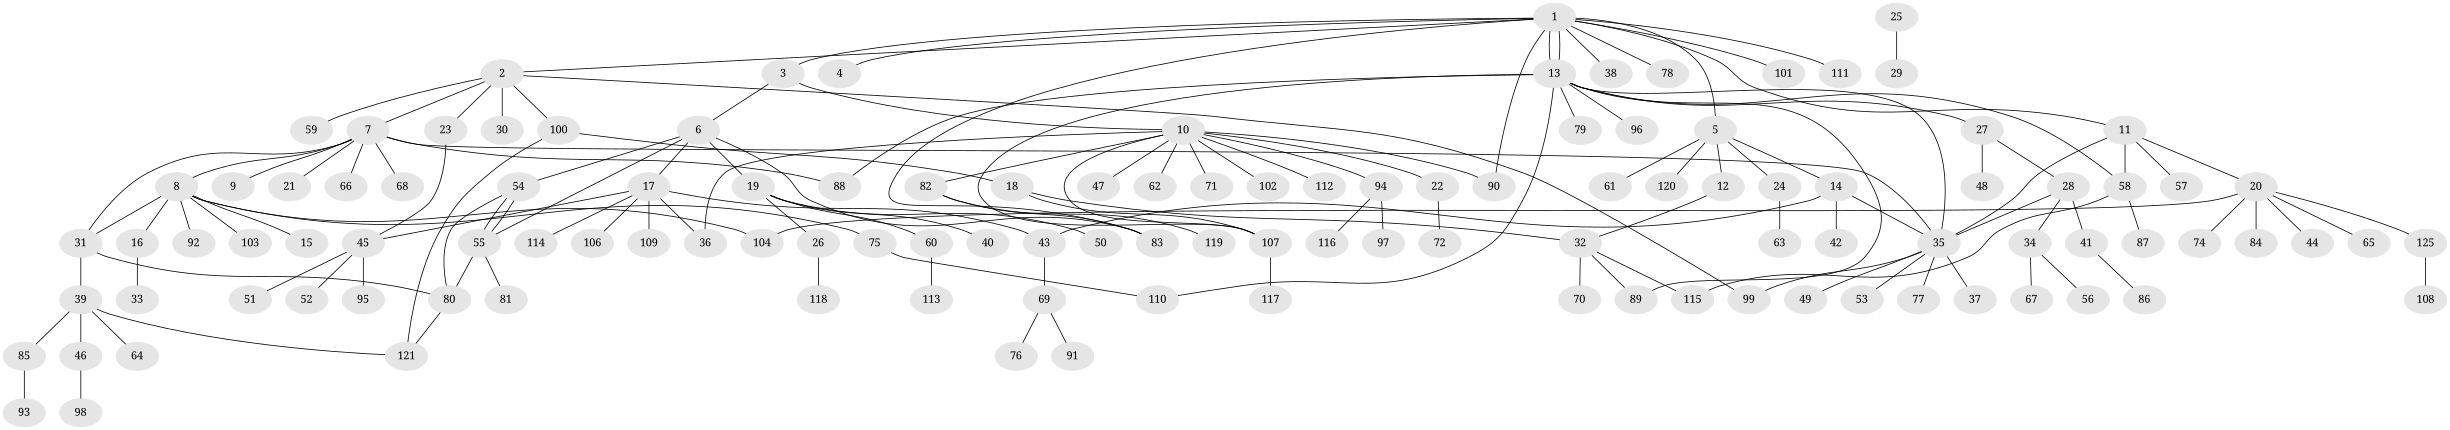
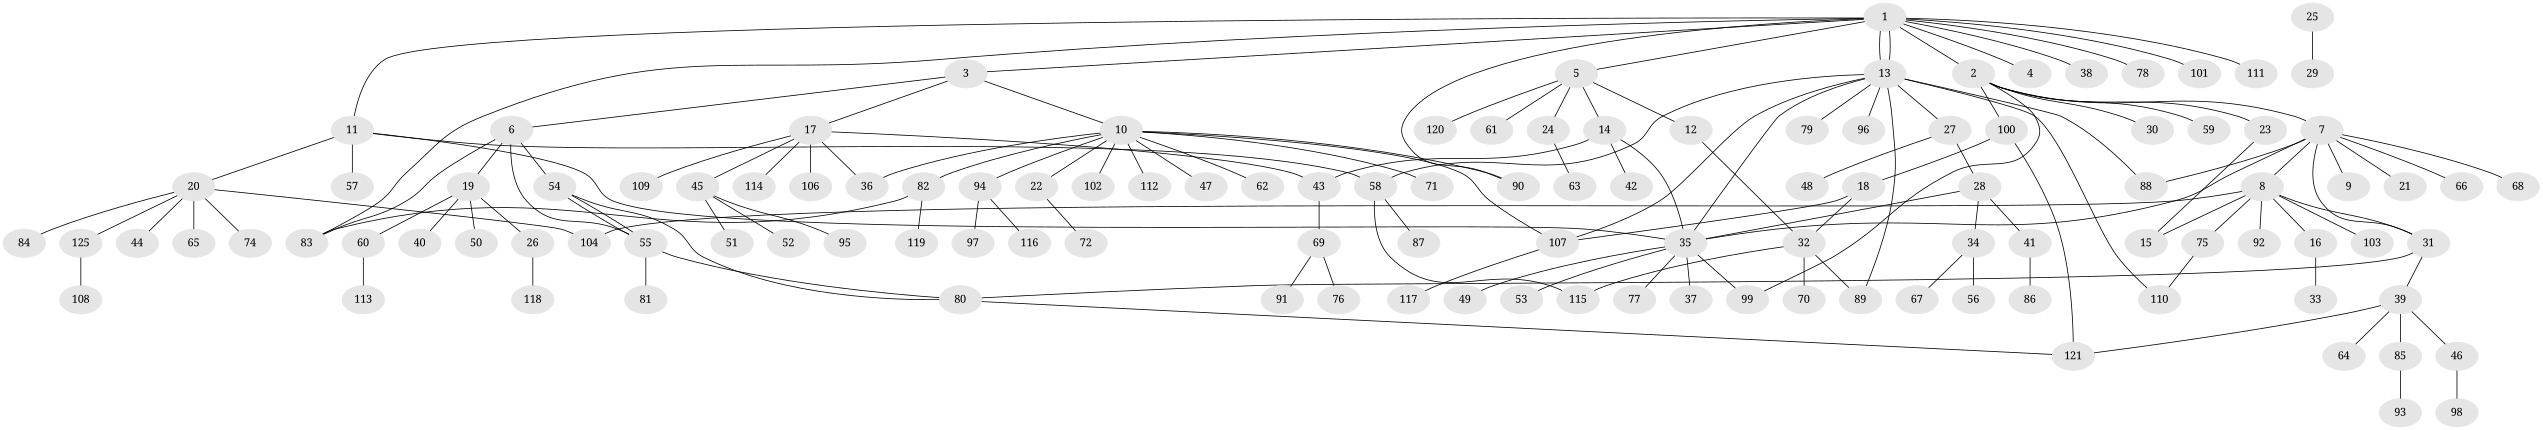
(676, 156) -> (888, 102)
(430, 202) -> (2218, 176)
